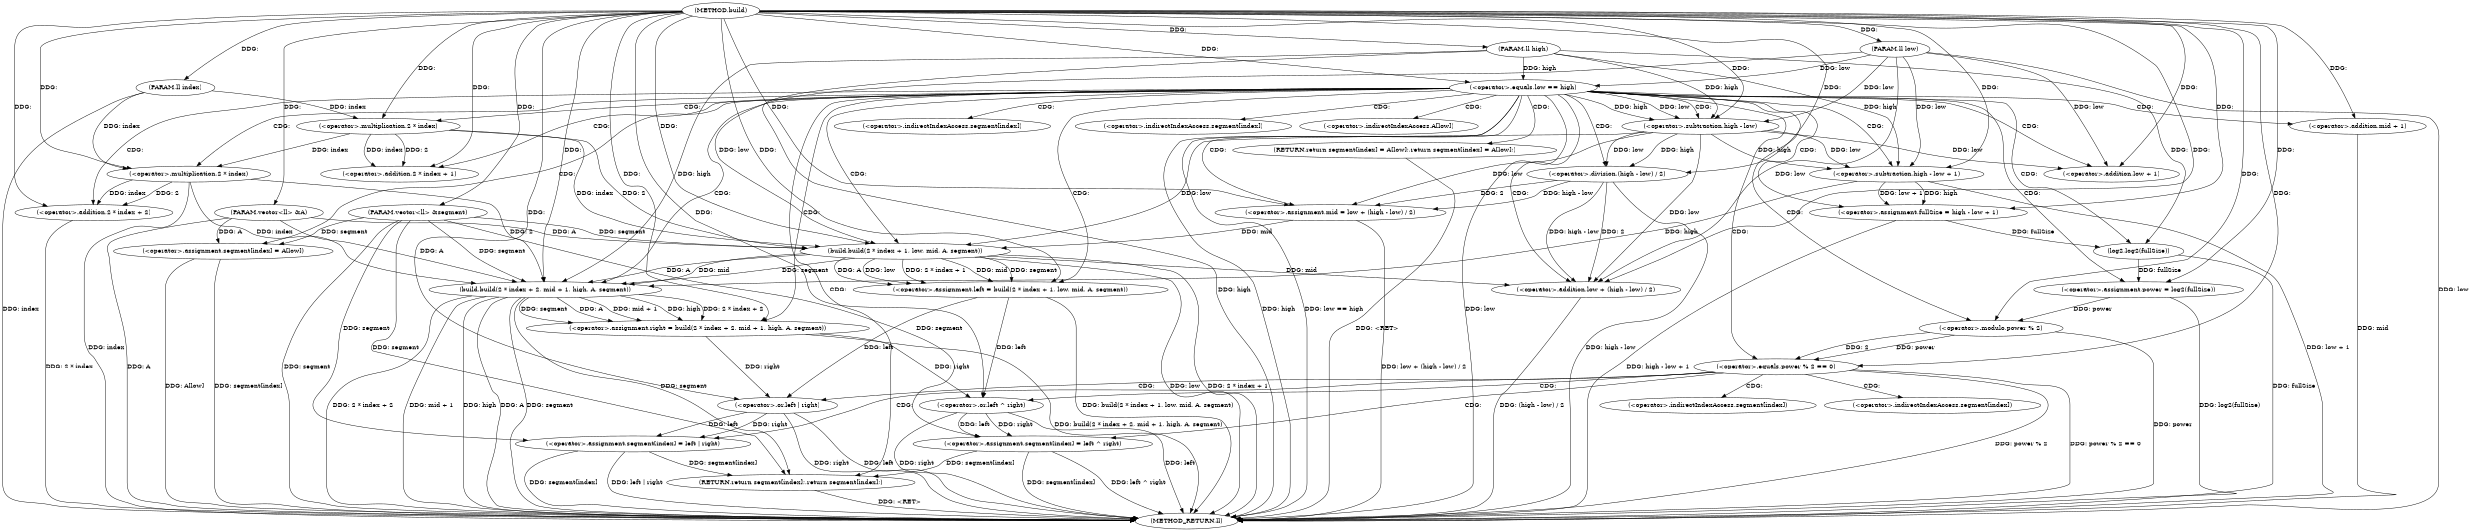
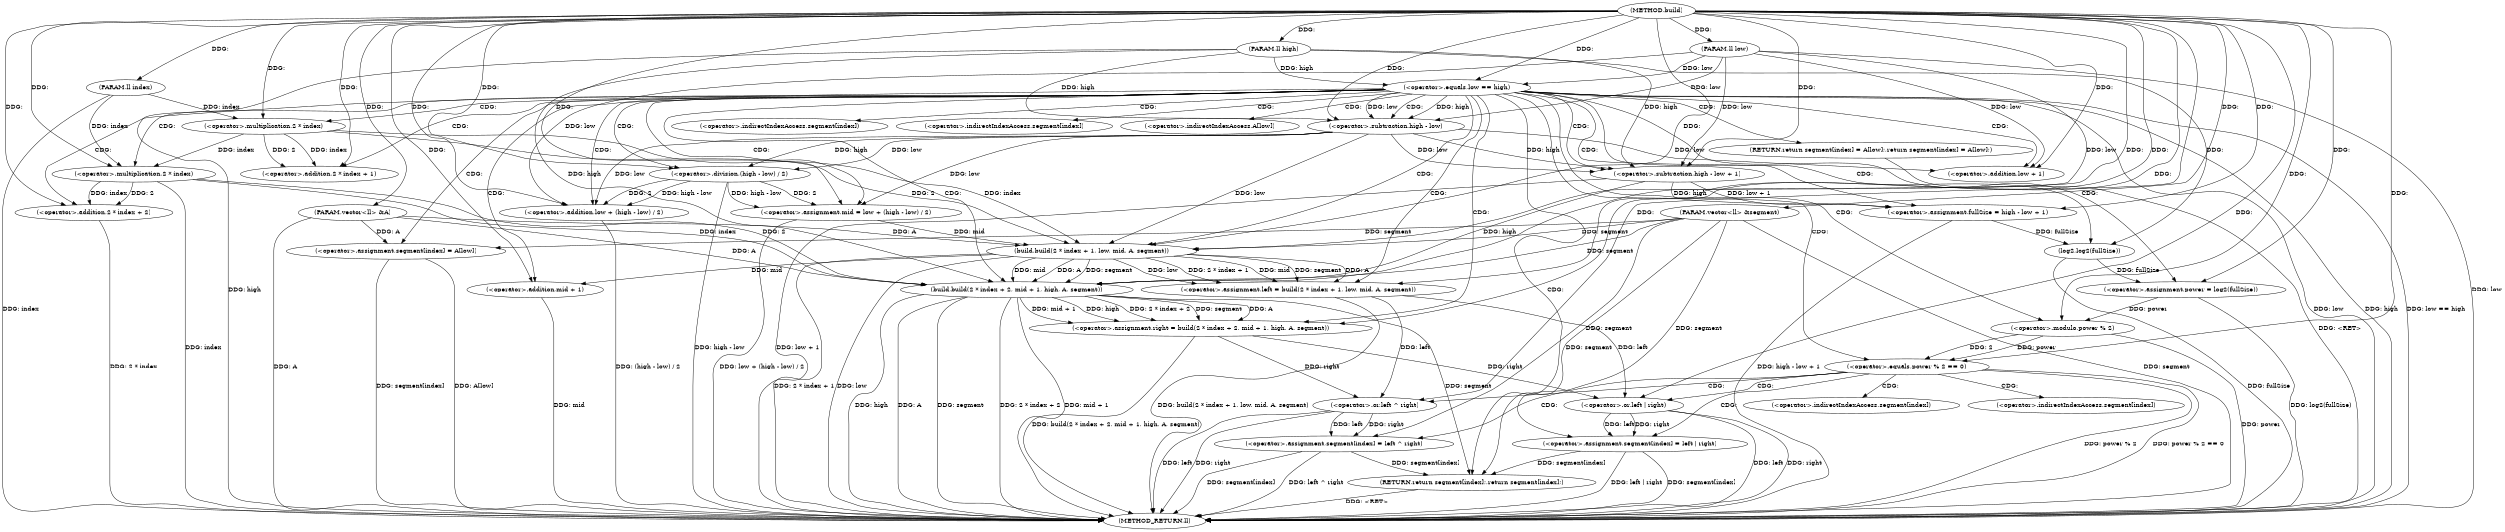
(1233, 270) -> (749, 267)
